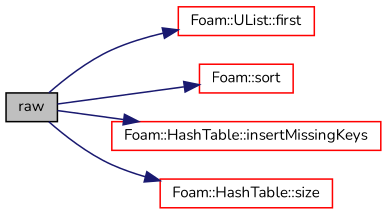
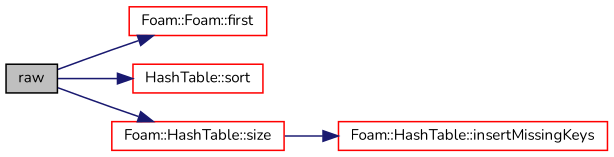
(246, 21) -> (198, 21)
(246, 79) -> (198, 79)
(90, 115) -> (304, 136)
